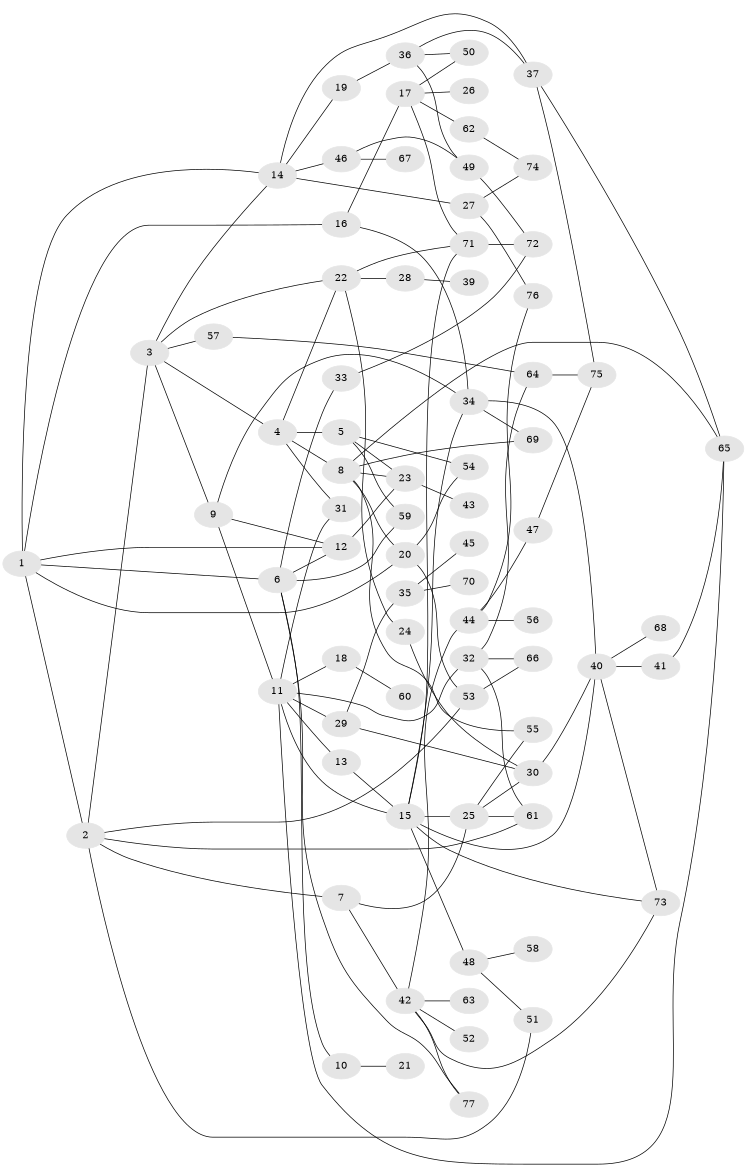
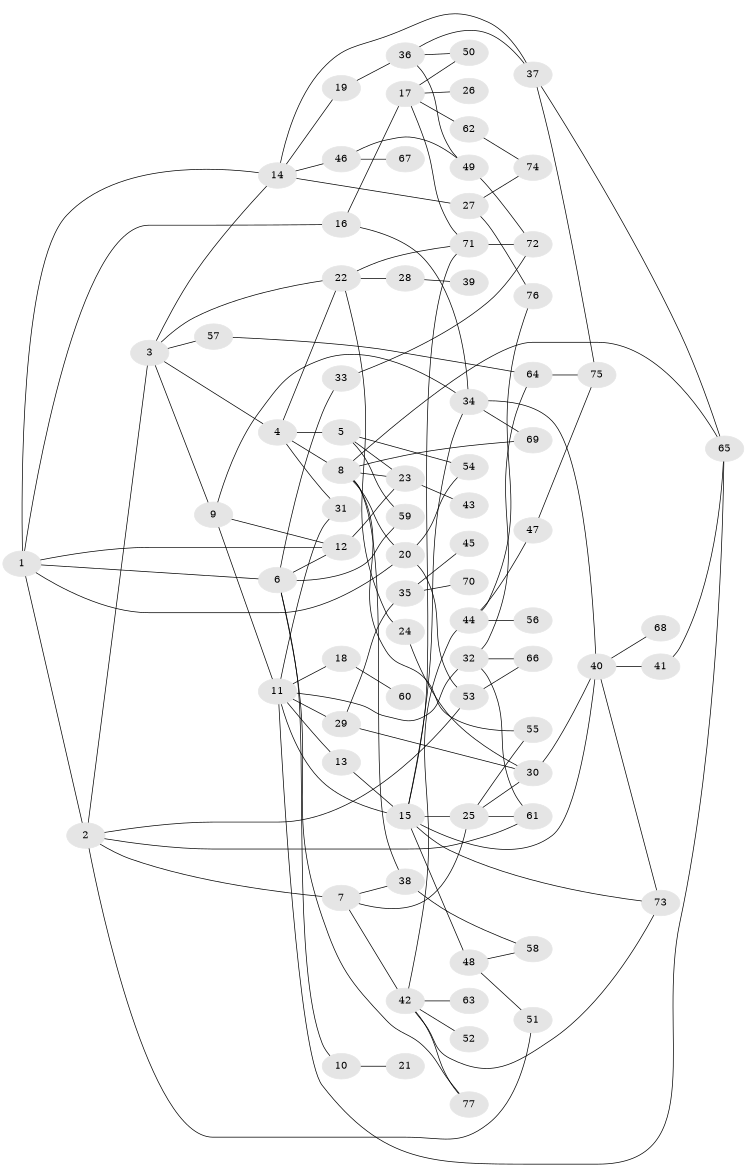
none -> (405, 882)
